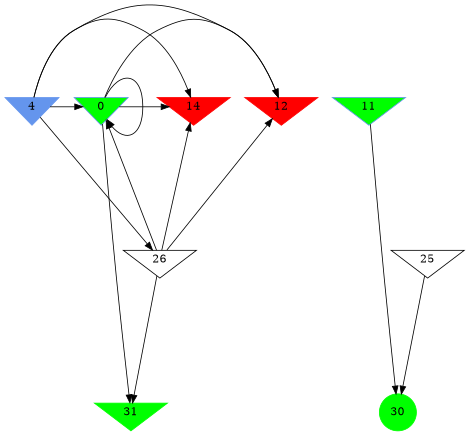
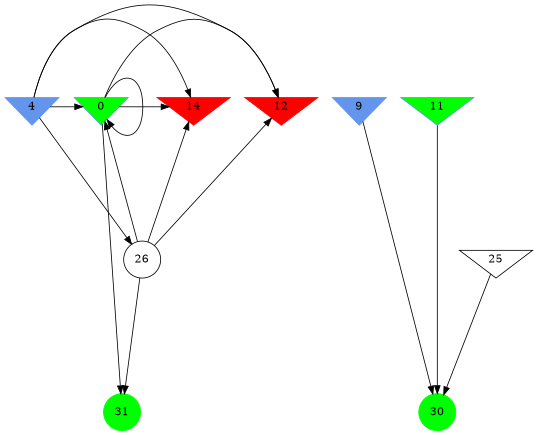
none -> (359, 107)
(160, 260) -> (142, 260)
(131, 412) -> (122, 412)
